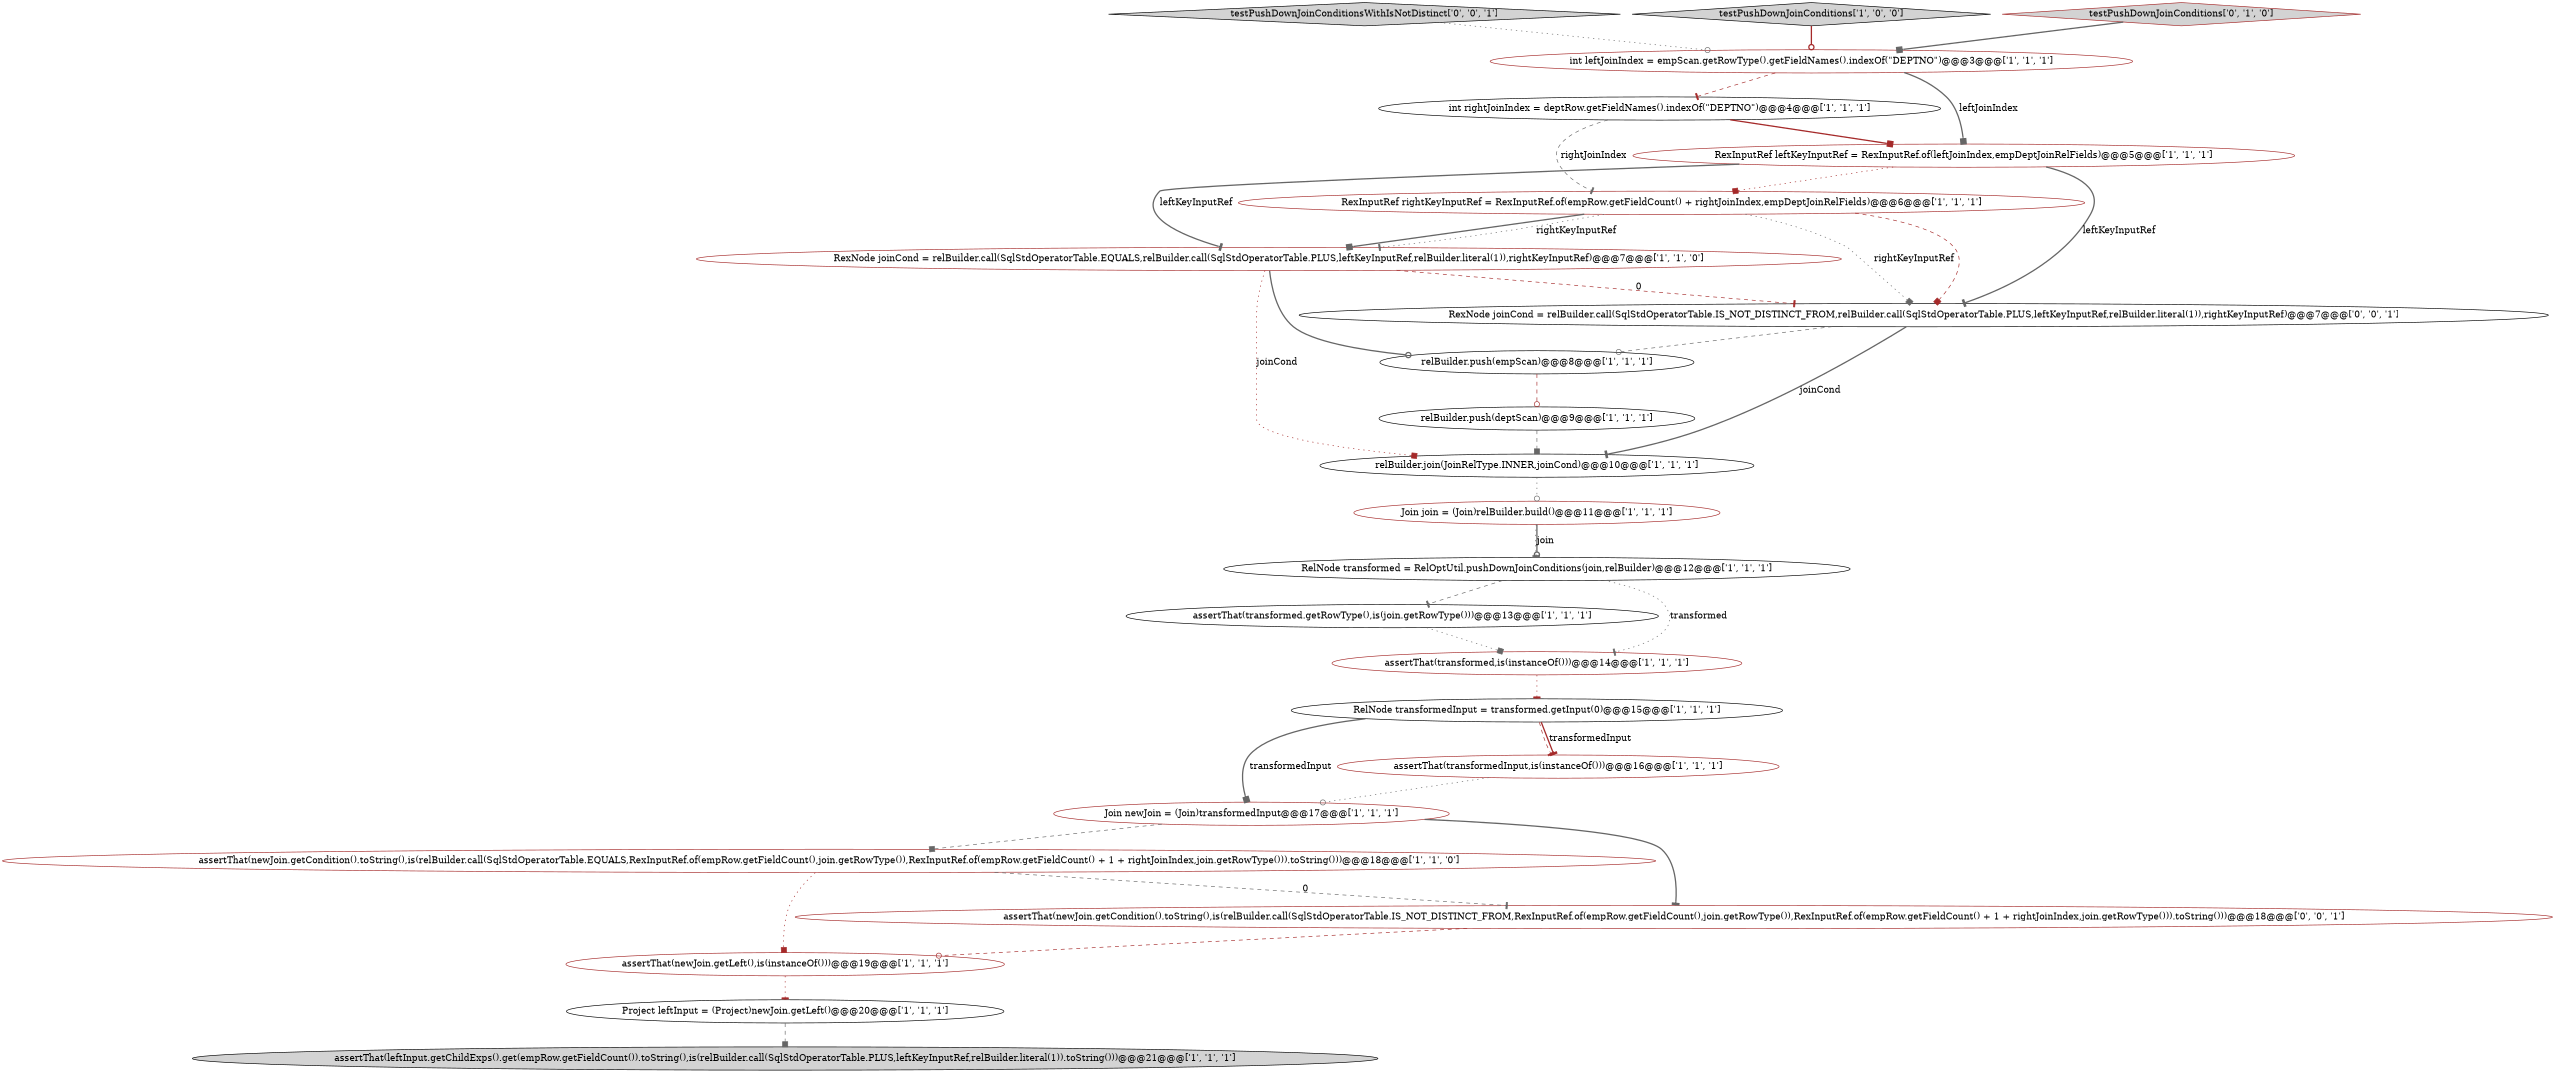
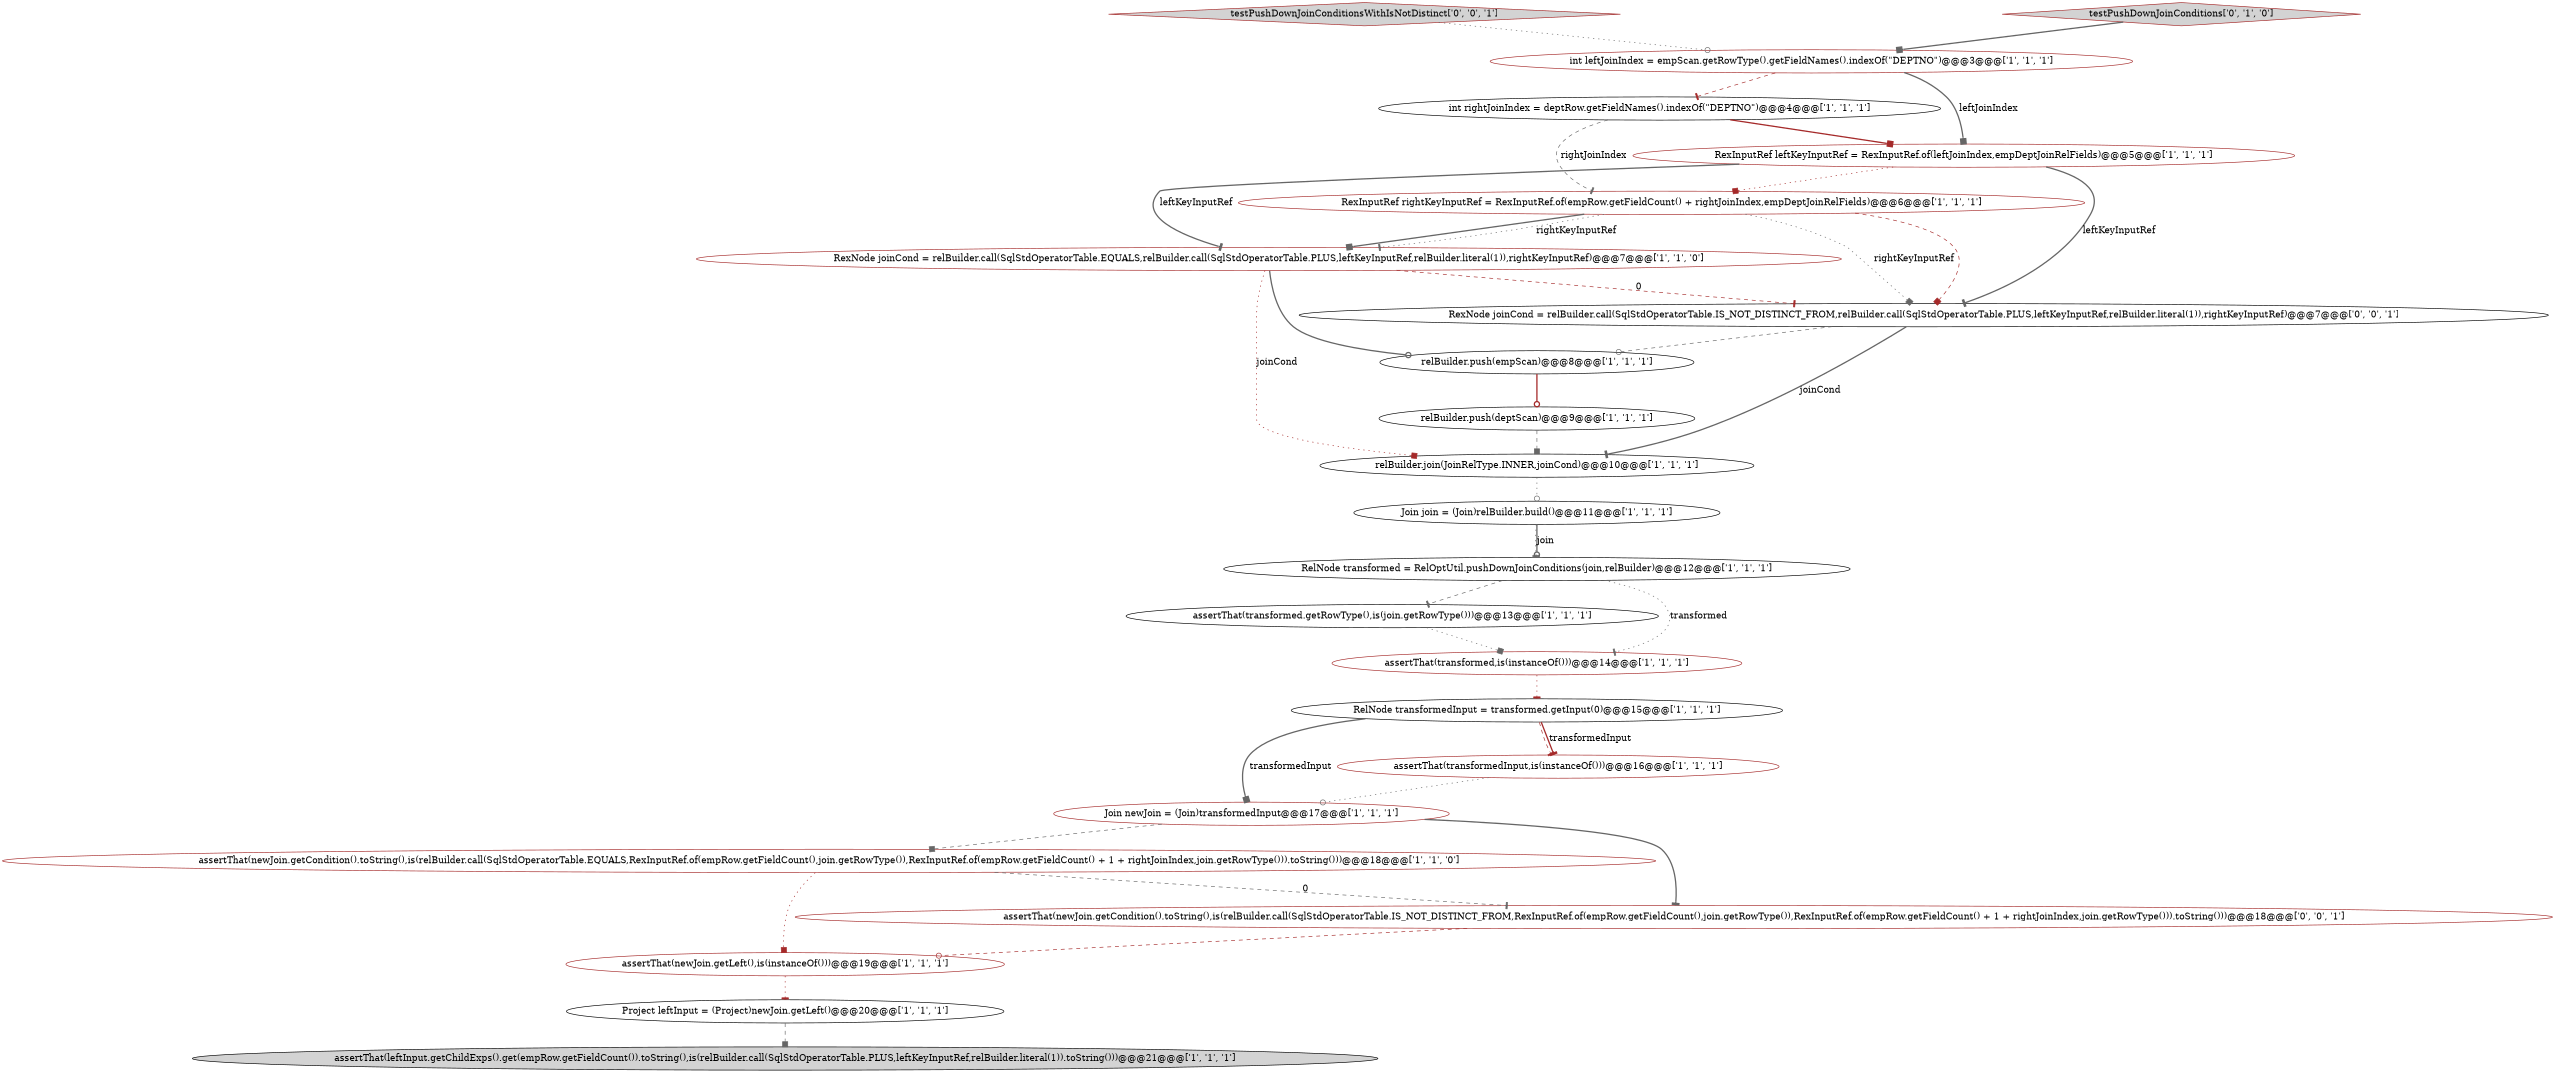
(1364, 14) -> (1364, 14)
(1811, 14) -> none
(1537, 388) -> (1537, 388)
(1537, 513) -> (1537, 513)
